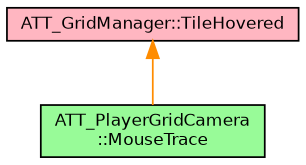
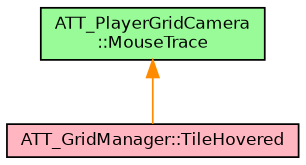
(153, 82) -> (153, 101)
